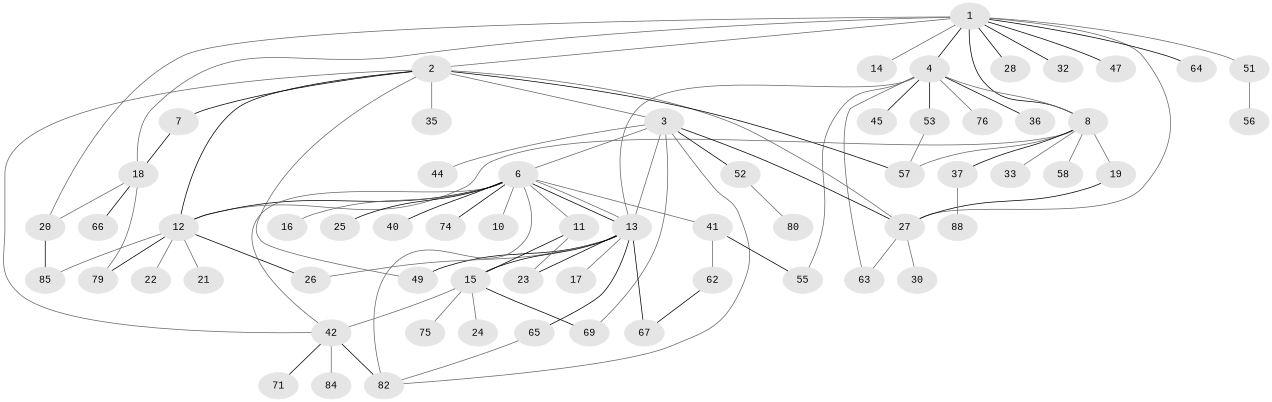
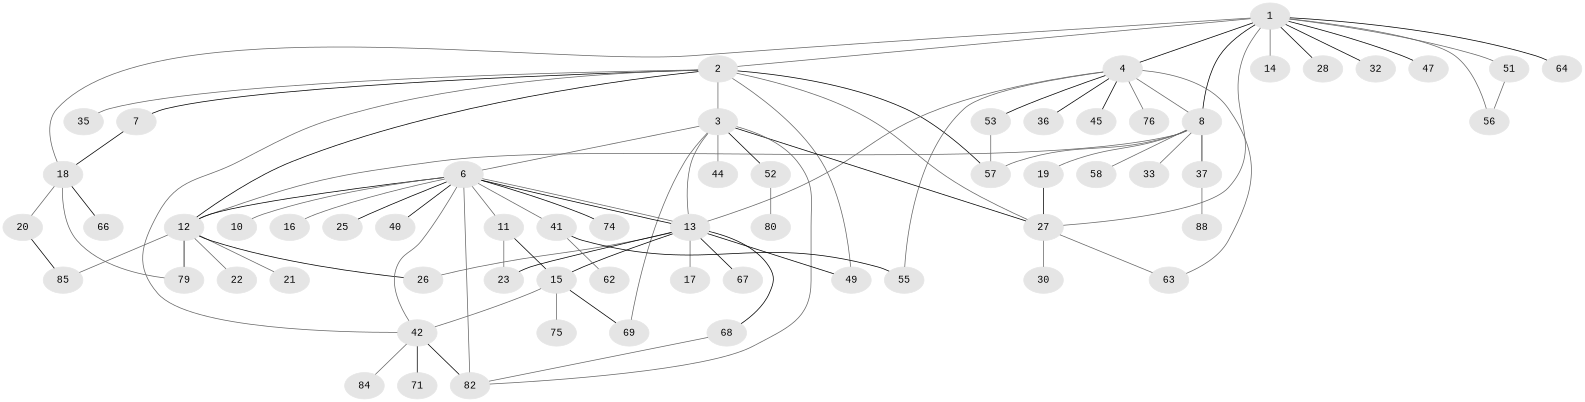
(460, 27) -> (1448, 52)
(678, 307) -> none
(478, 333) -> none
(534, 333) -> (727, 333)
